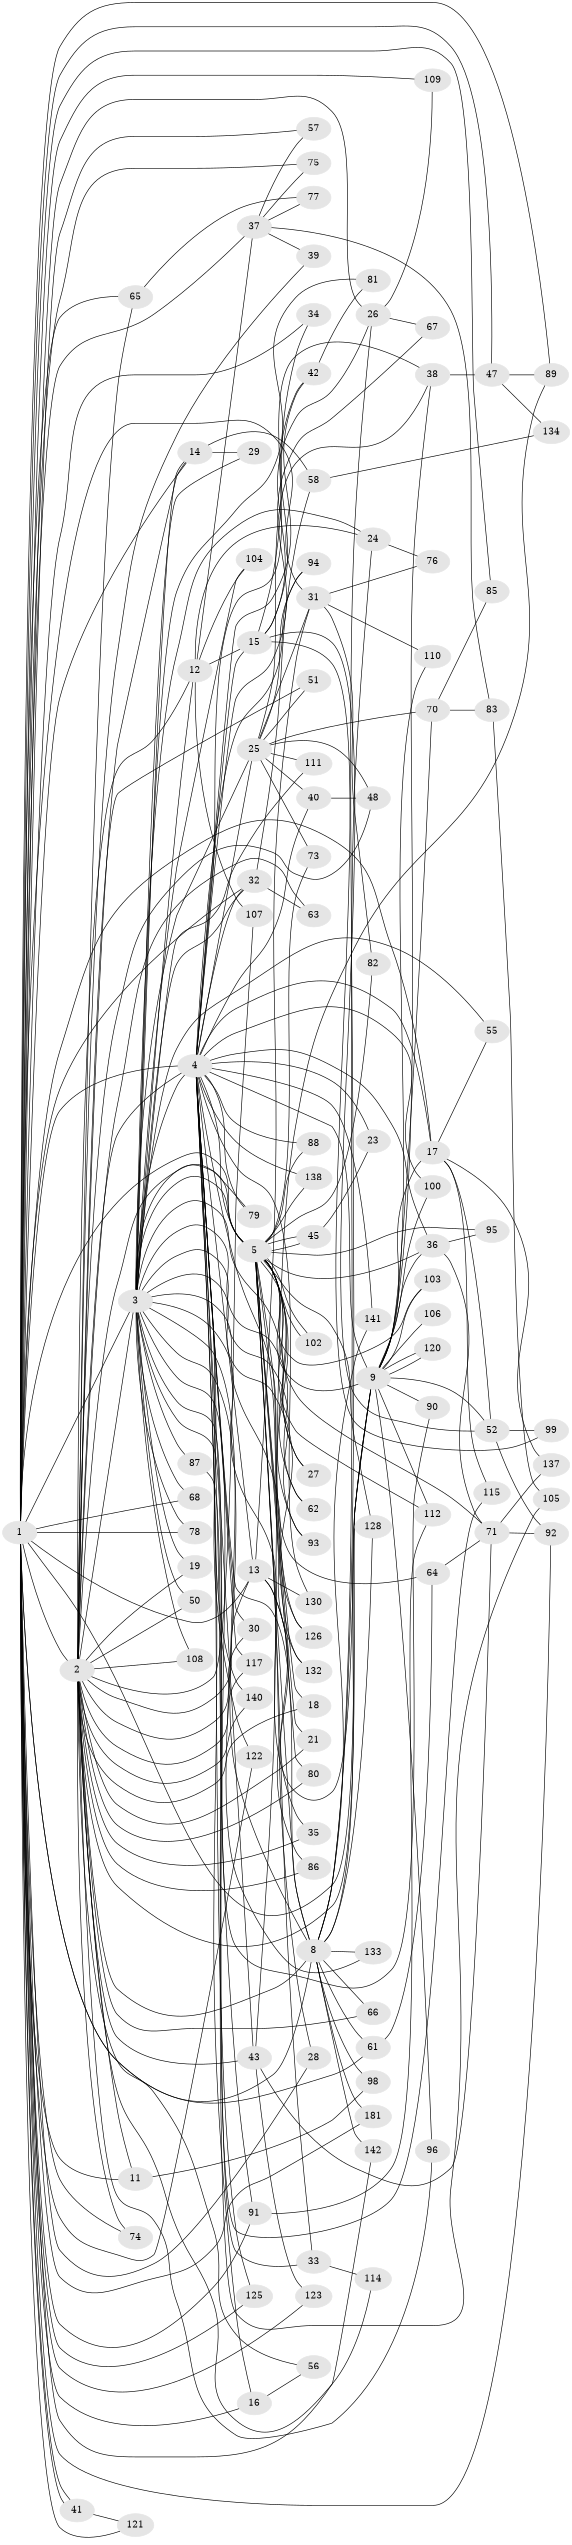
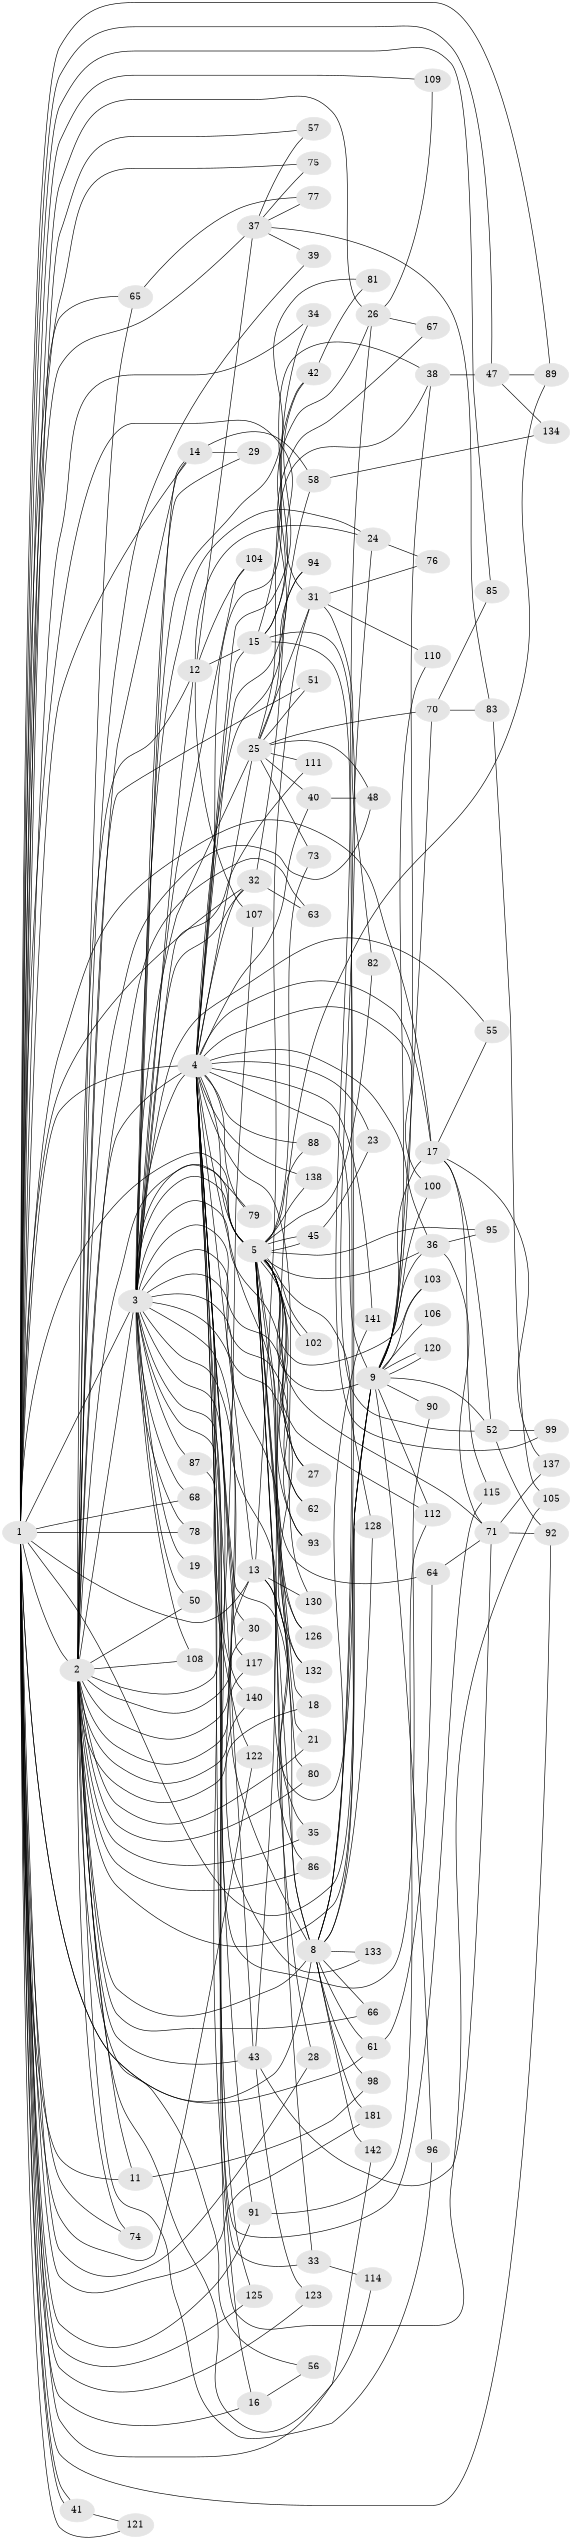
(131, 1615) -> none
